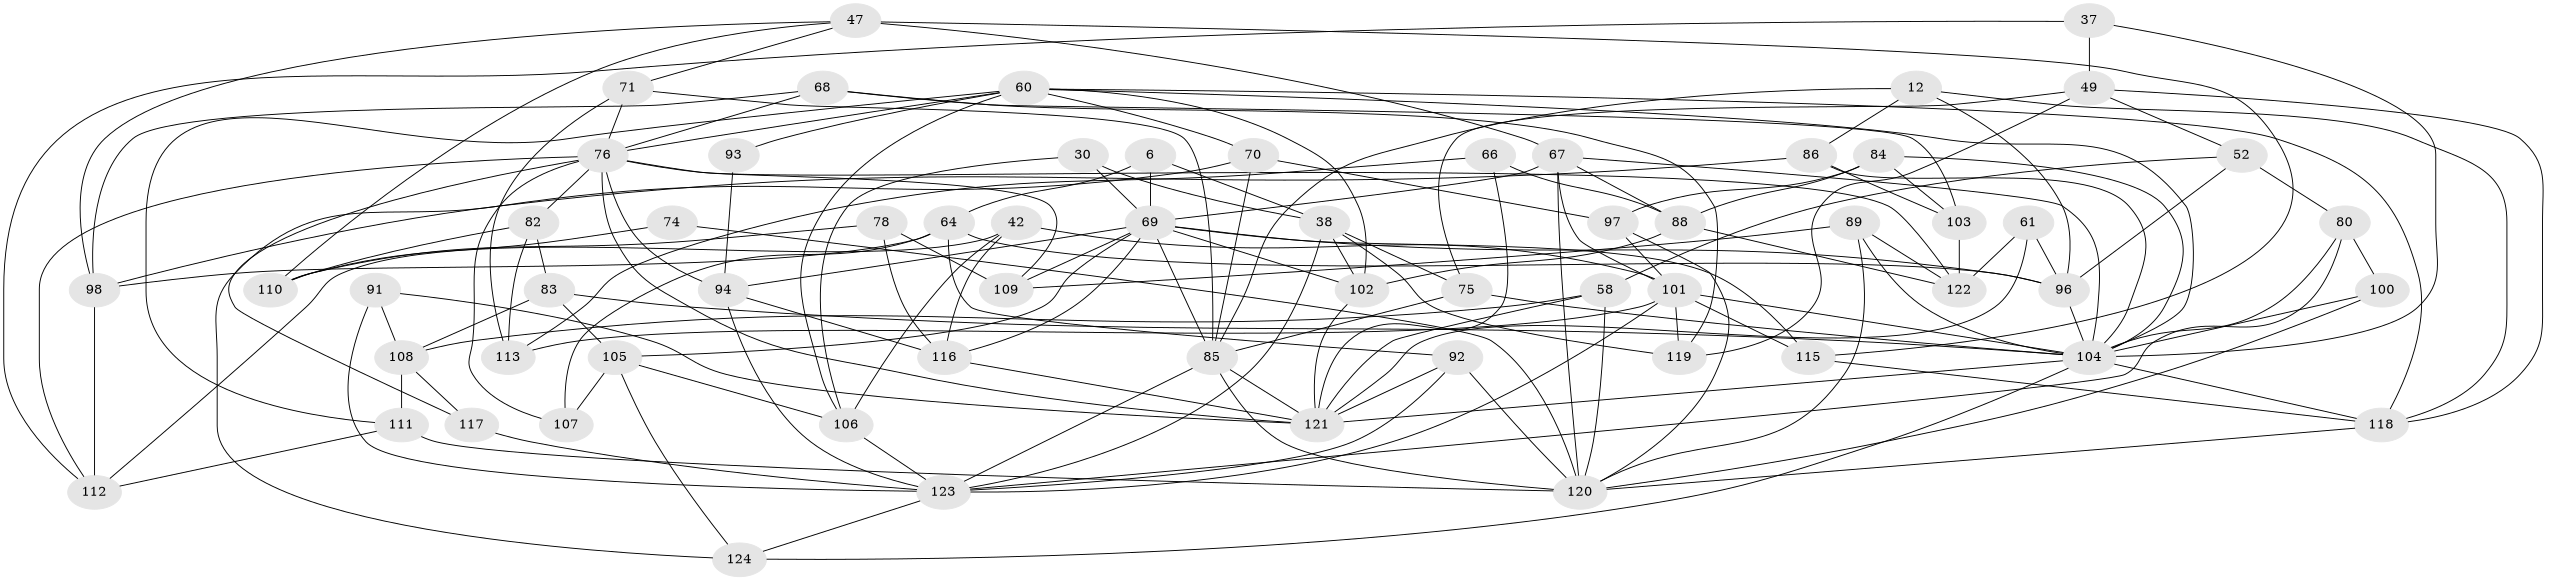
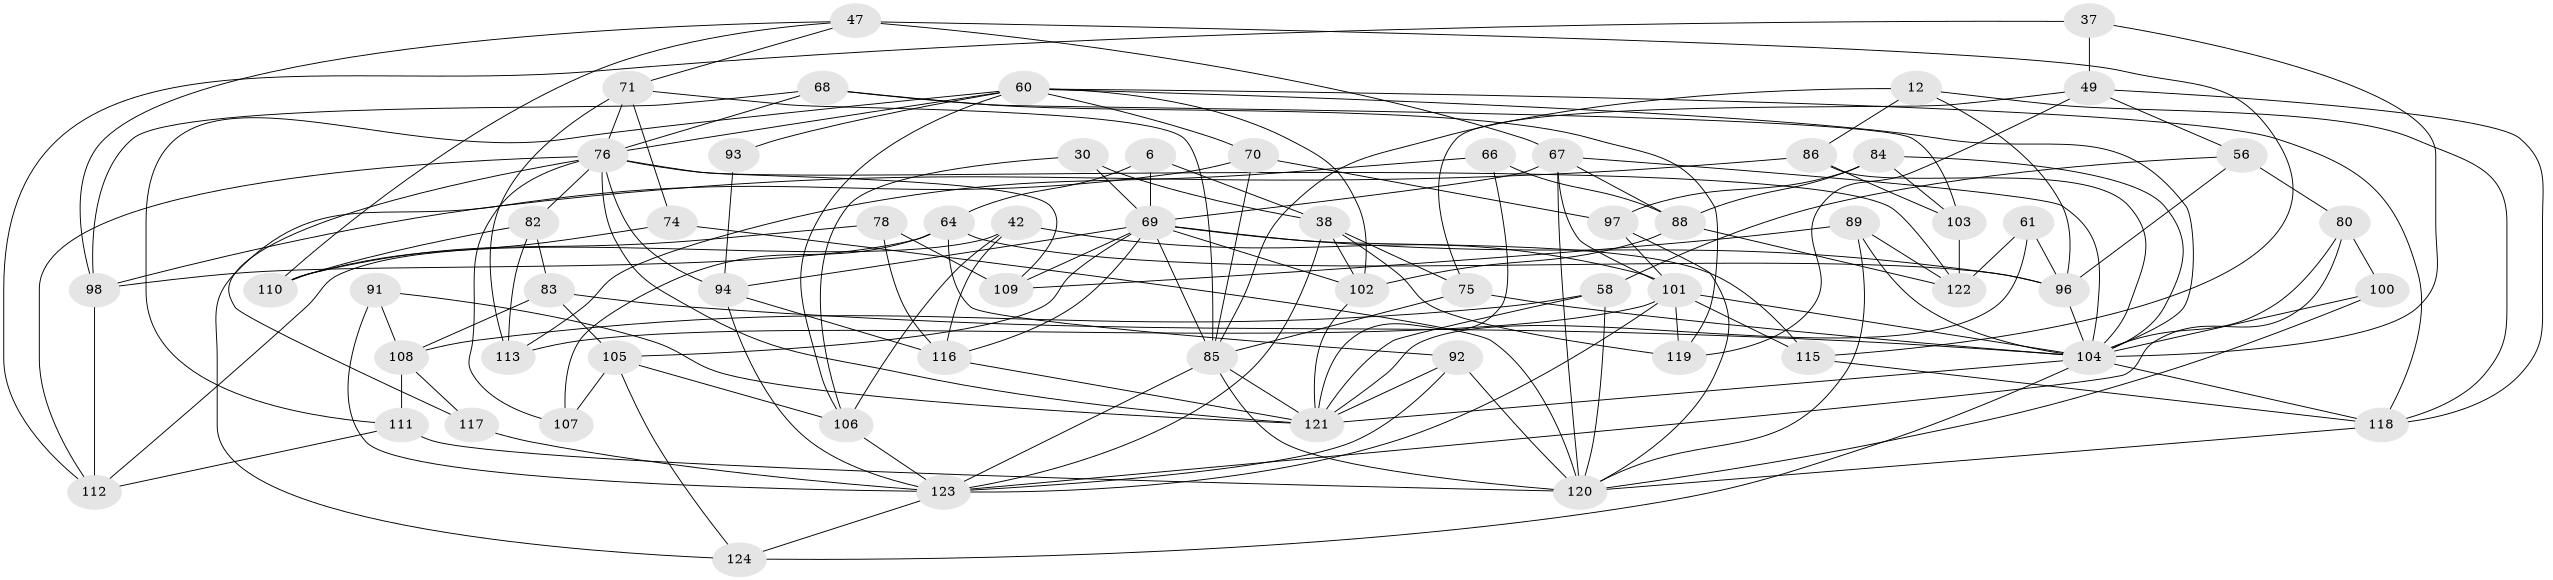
none -> (650, 155)
(2242, 155) -> (2242, 155)
